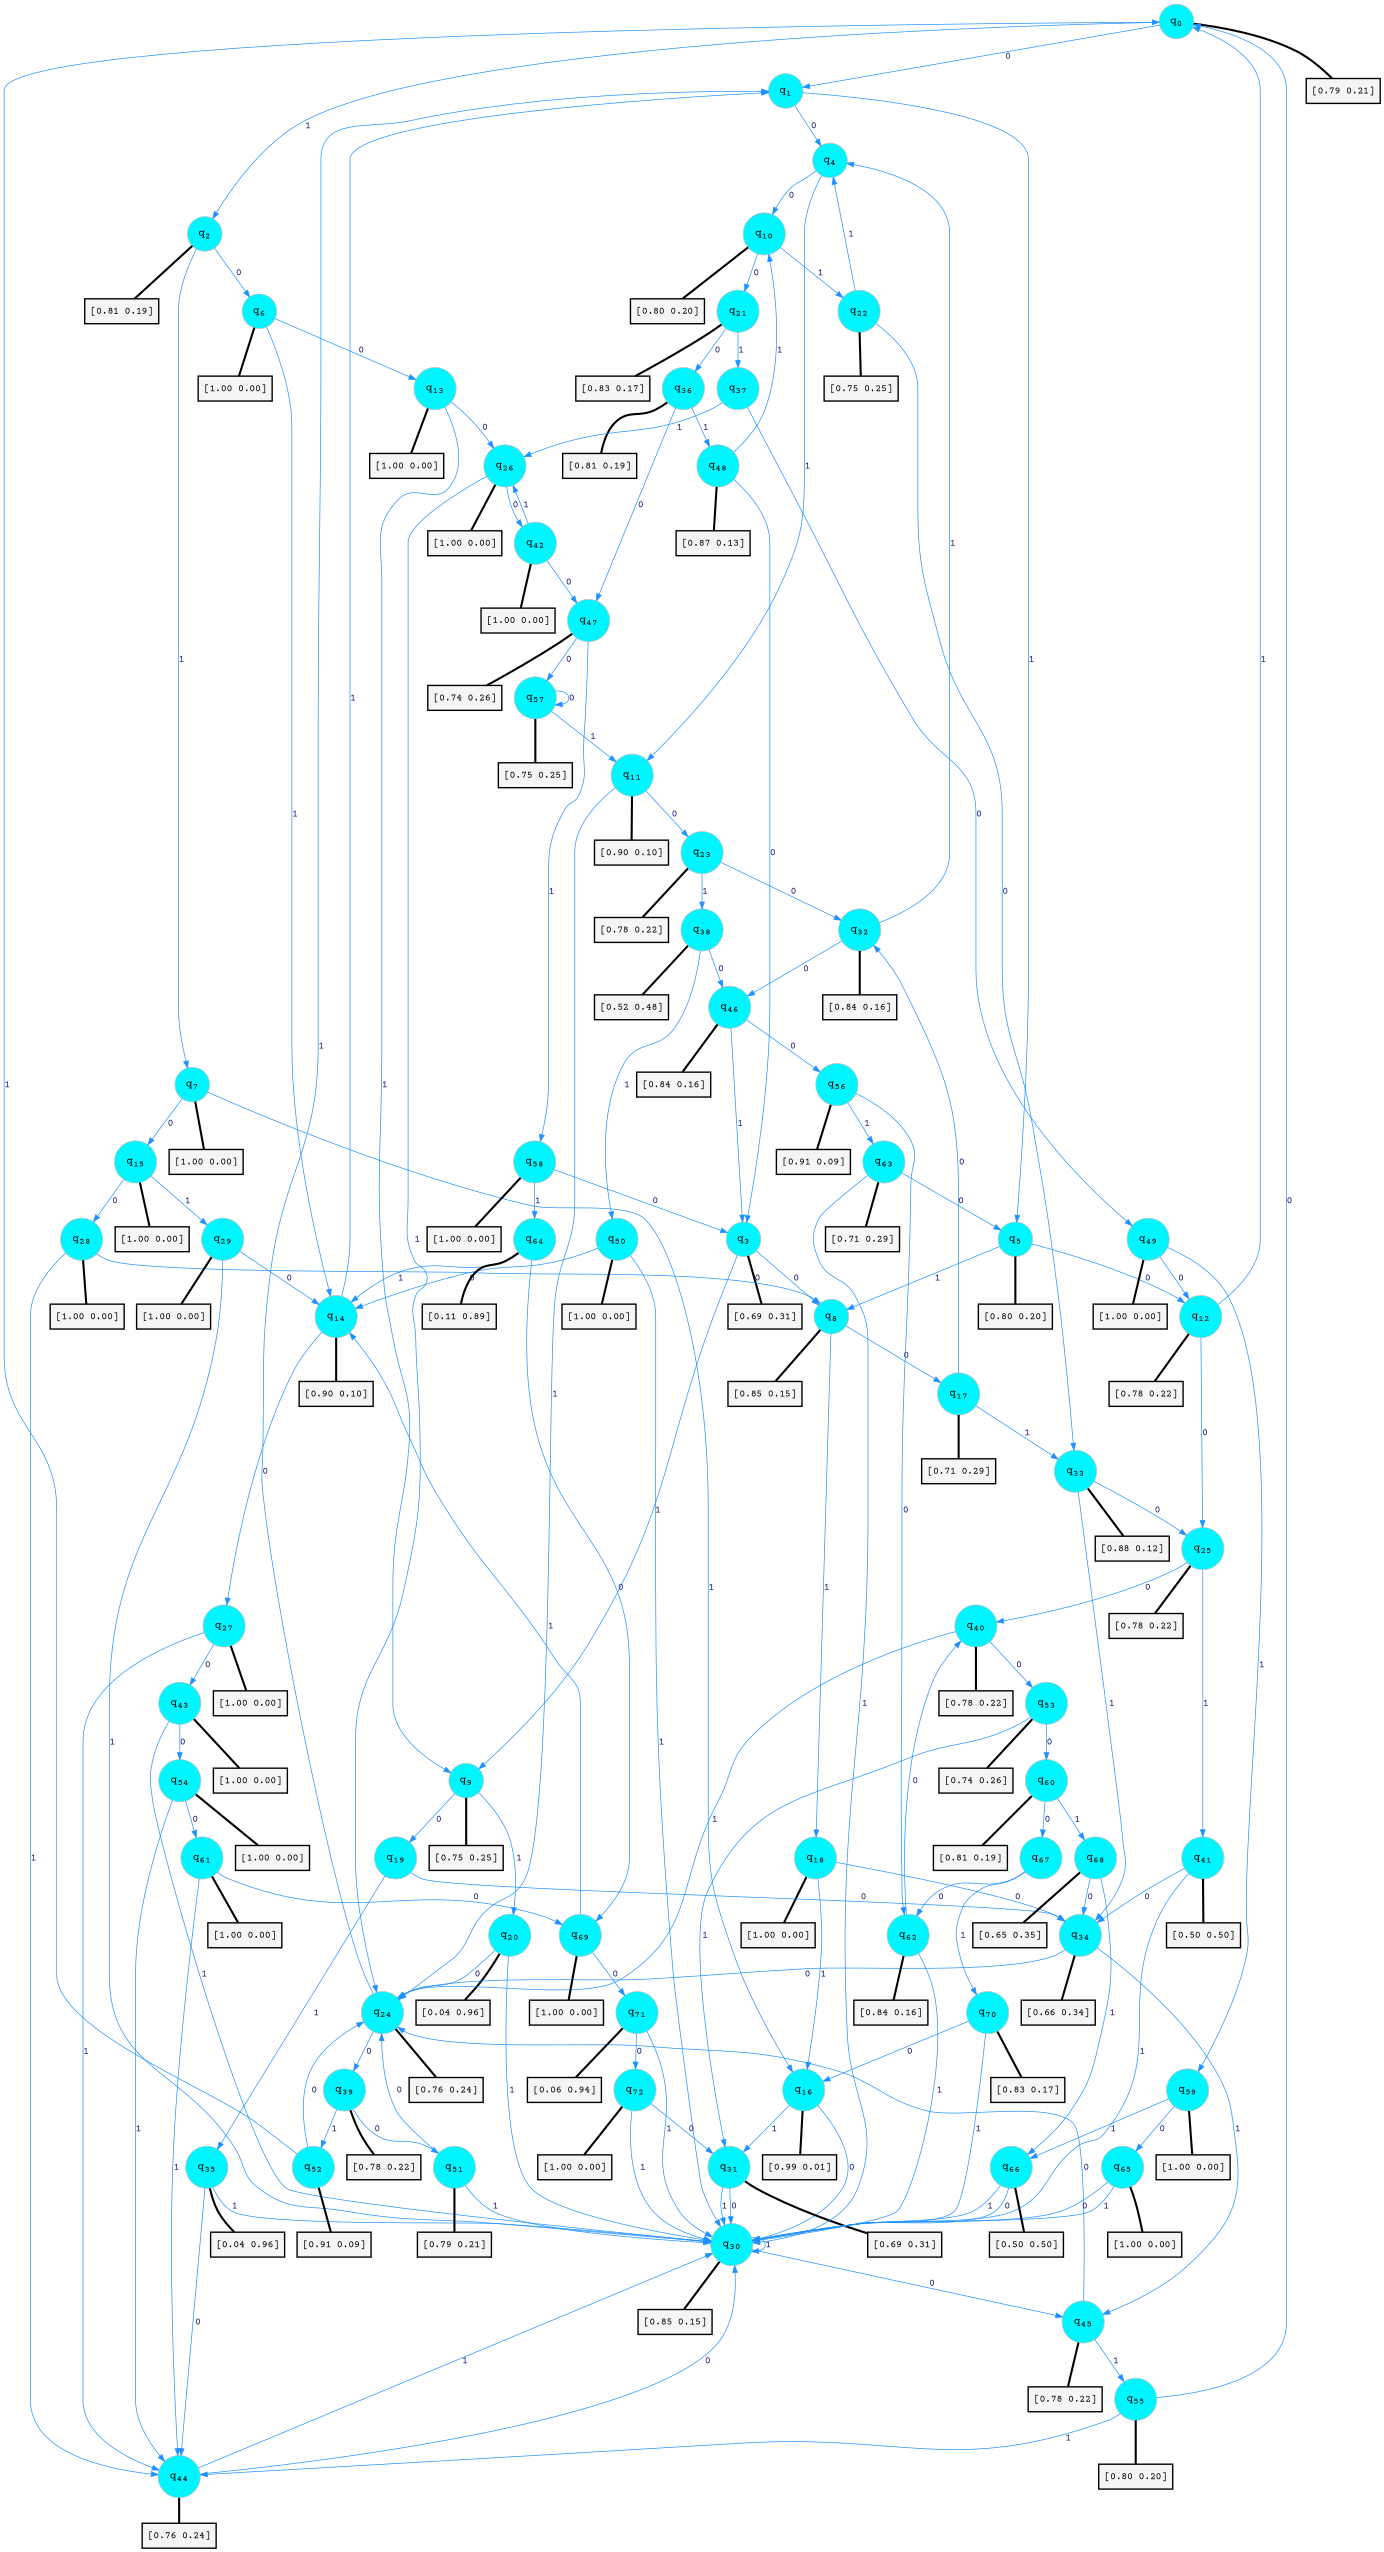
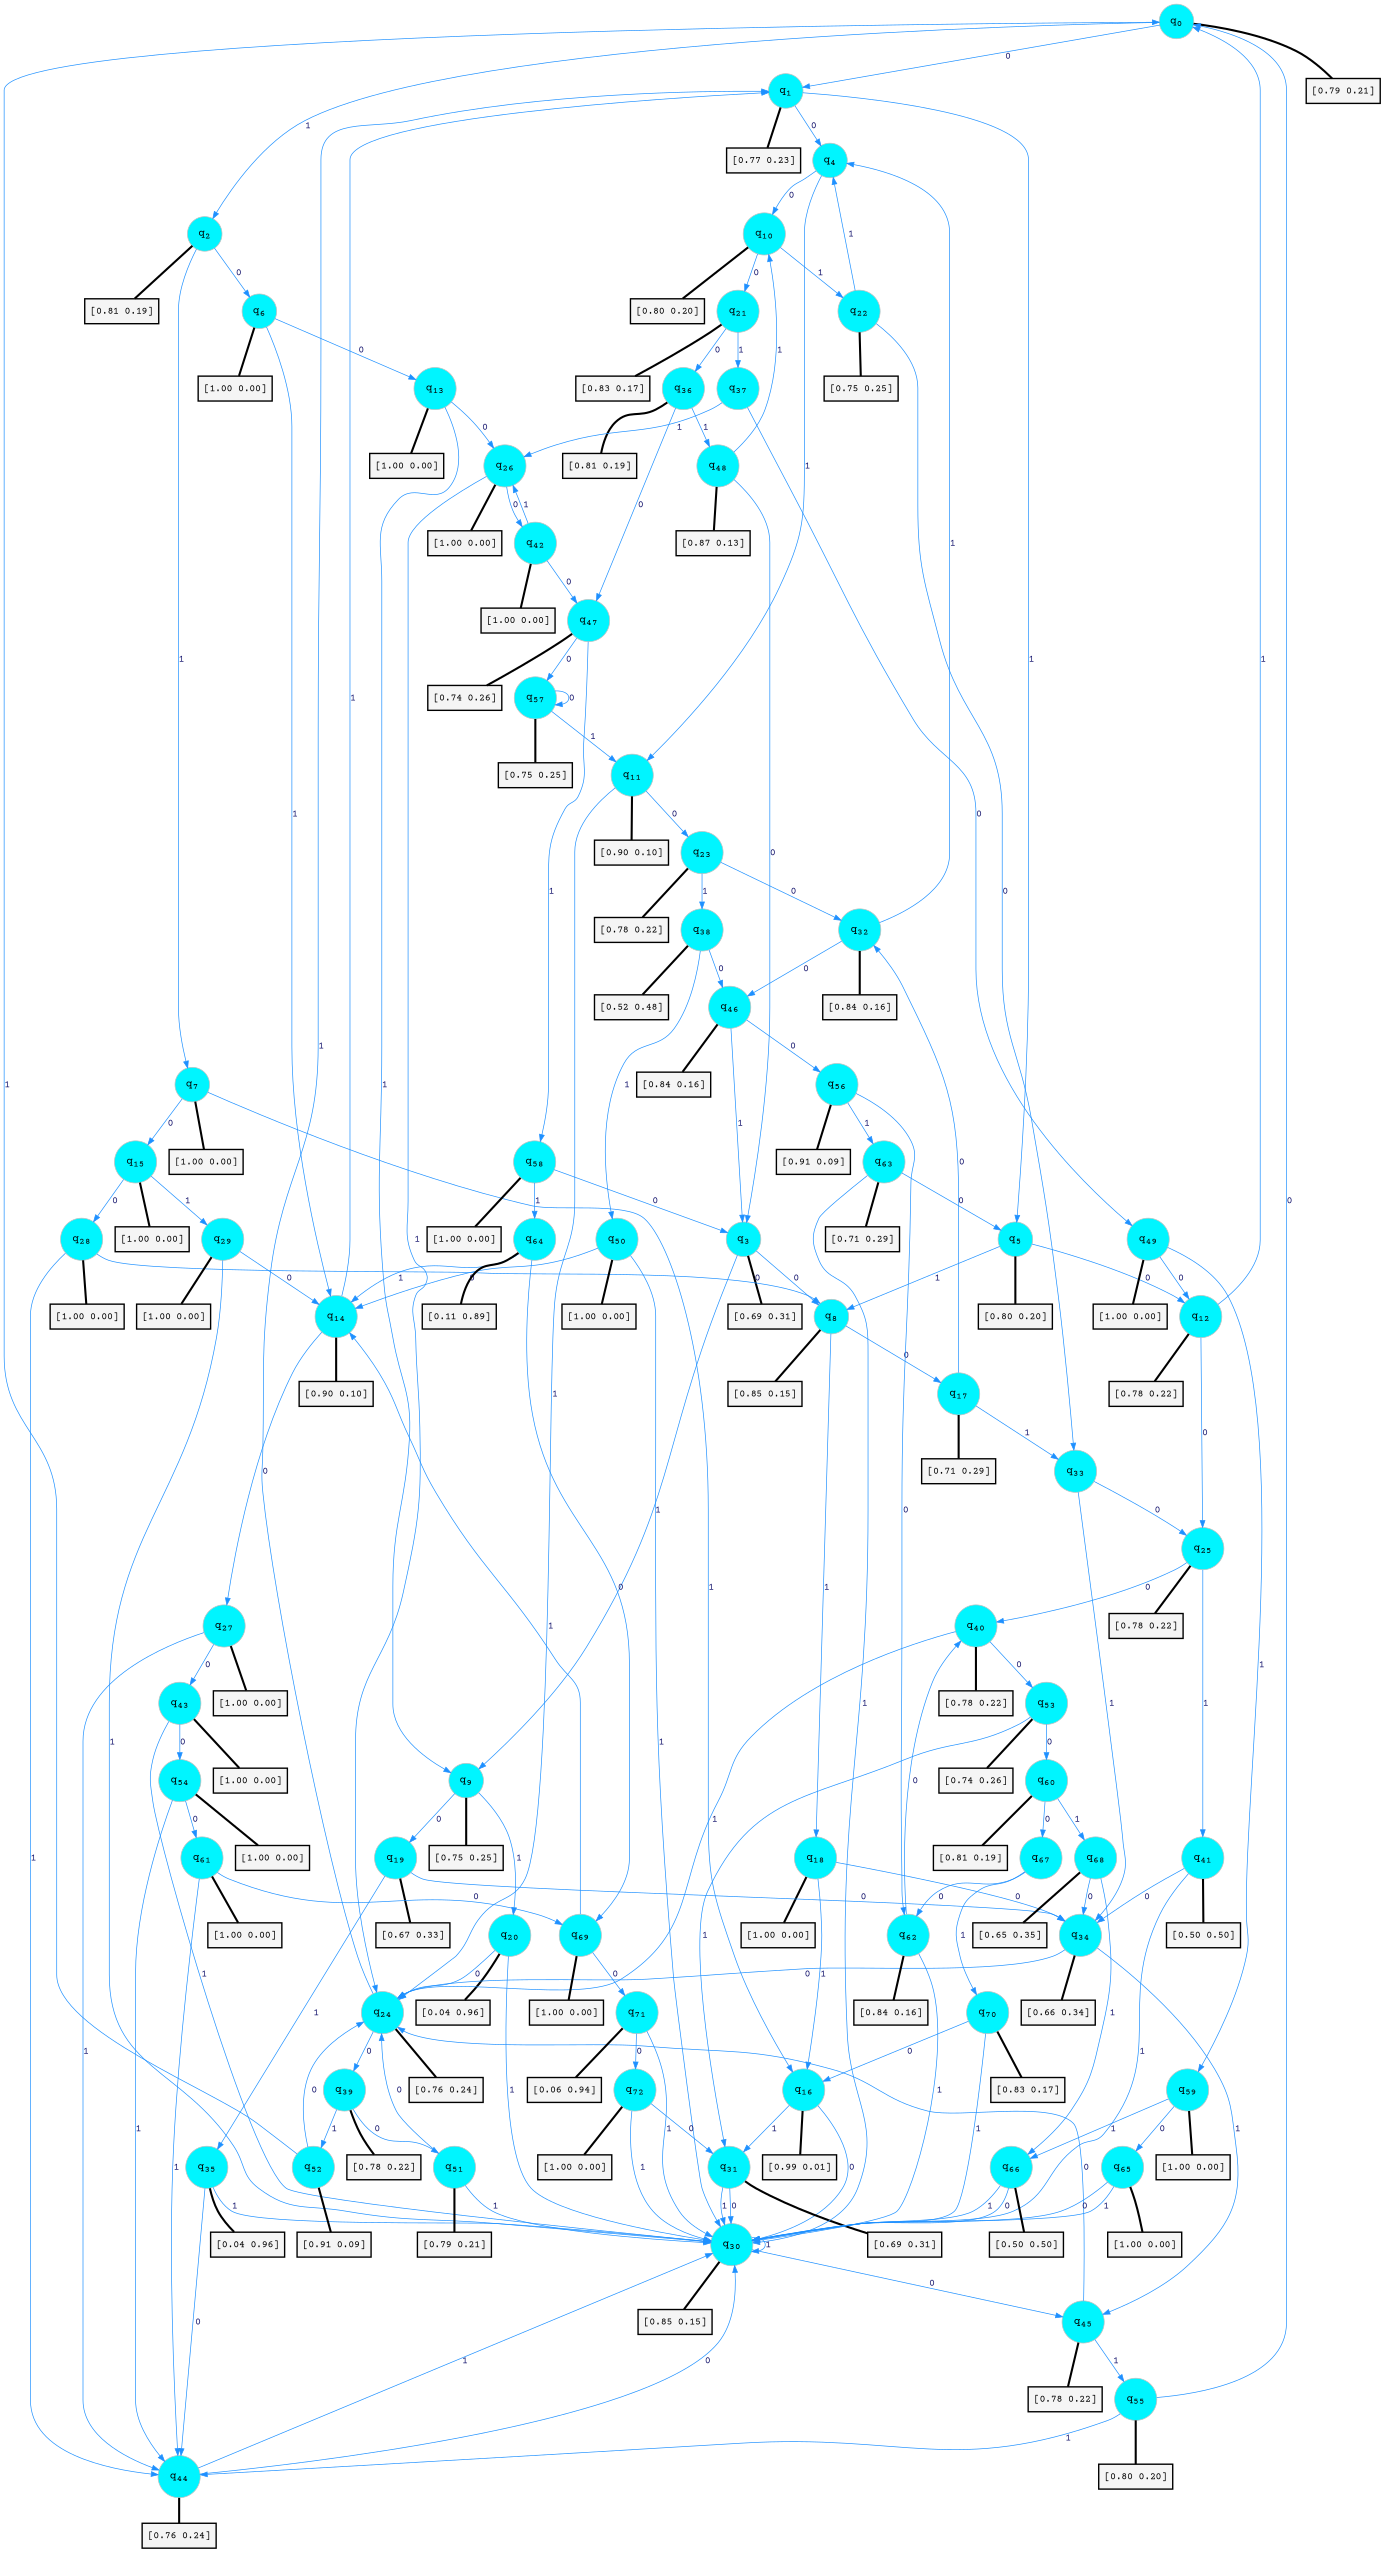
none -> (764, 160)
(1132, 1549) -> none
none -> (413, 1935)
